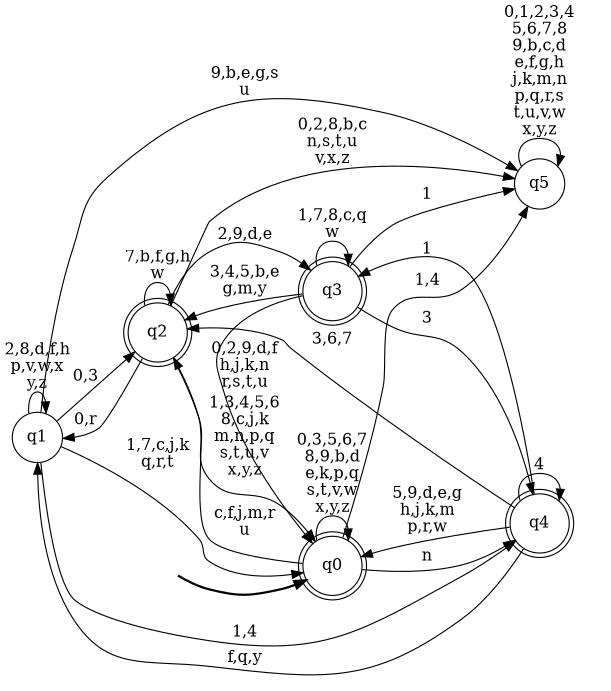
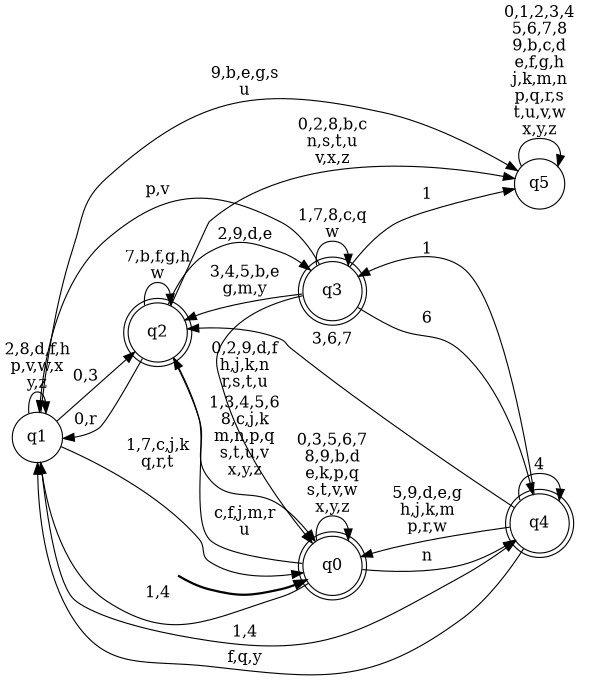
none -> (134, 219)
(427, 319) -> (427, 319)
(385, 341) -> (137, 617)
